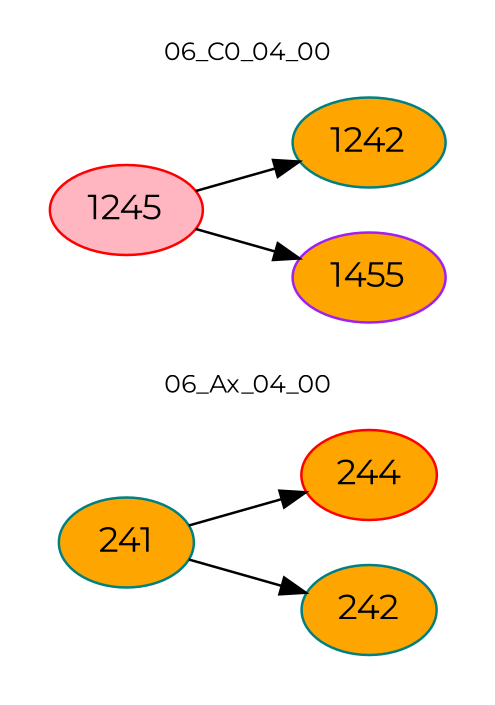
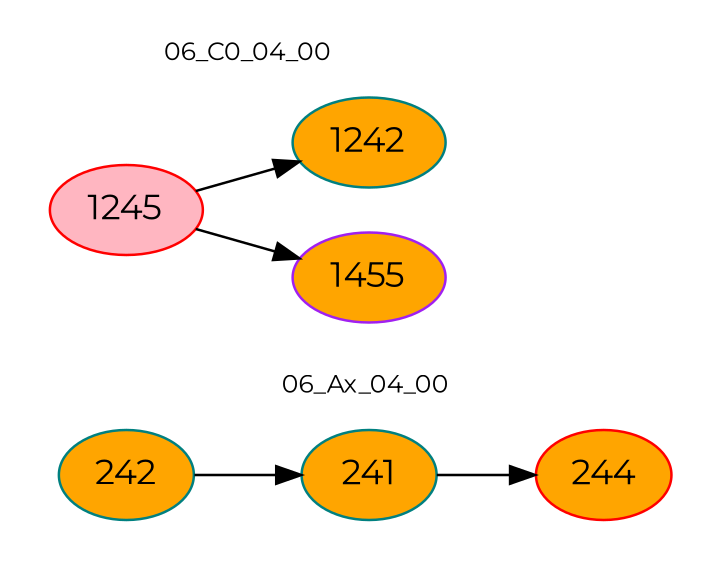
(235, 573) -> (235, 475)
